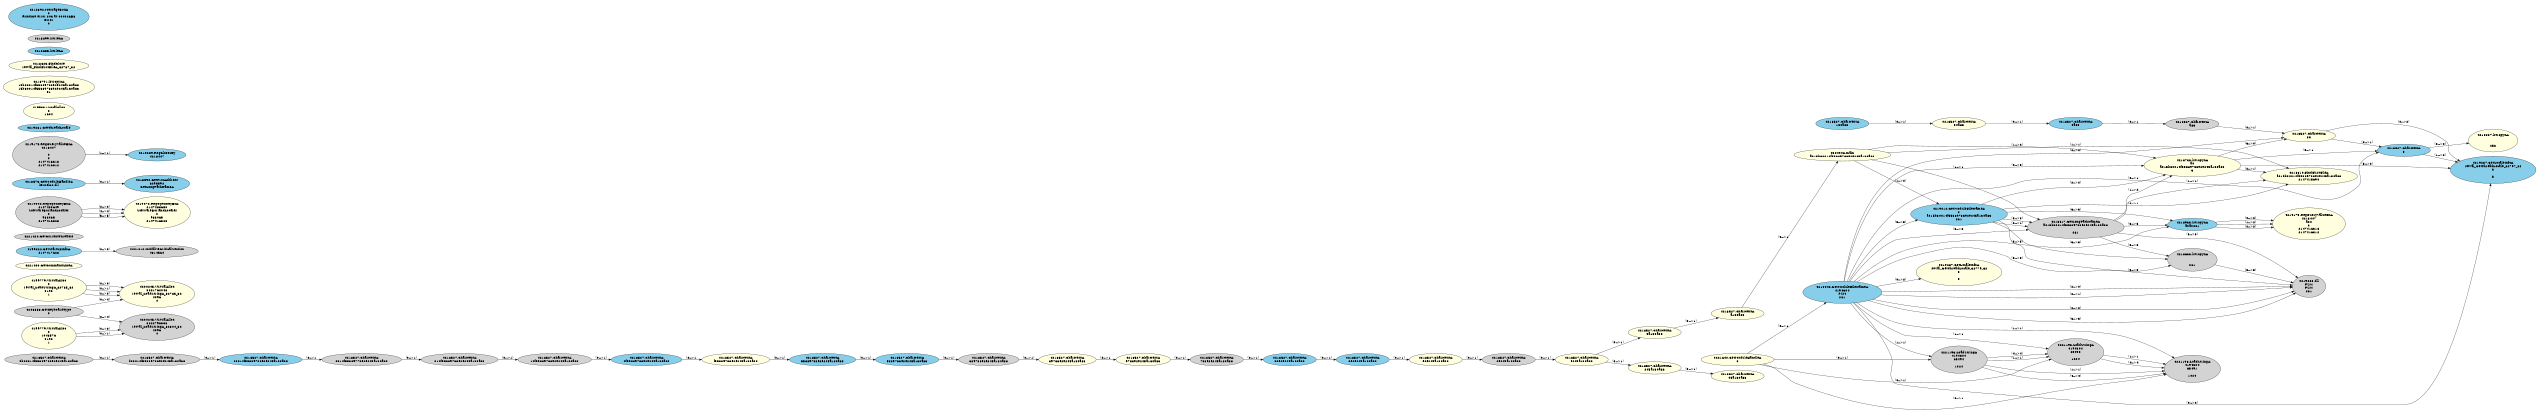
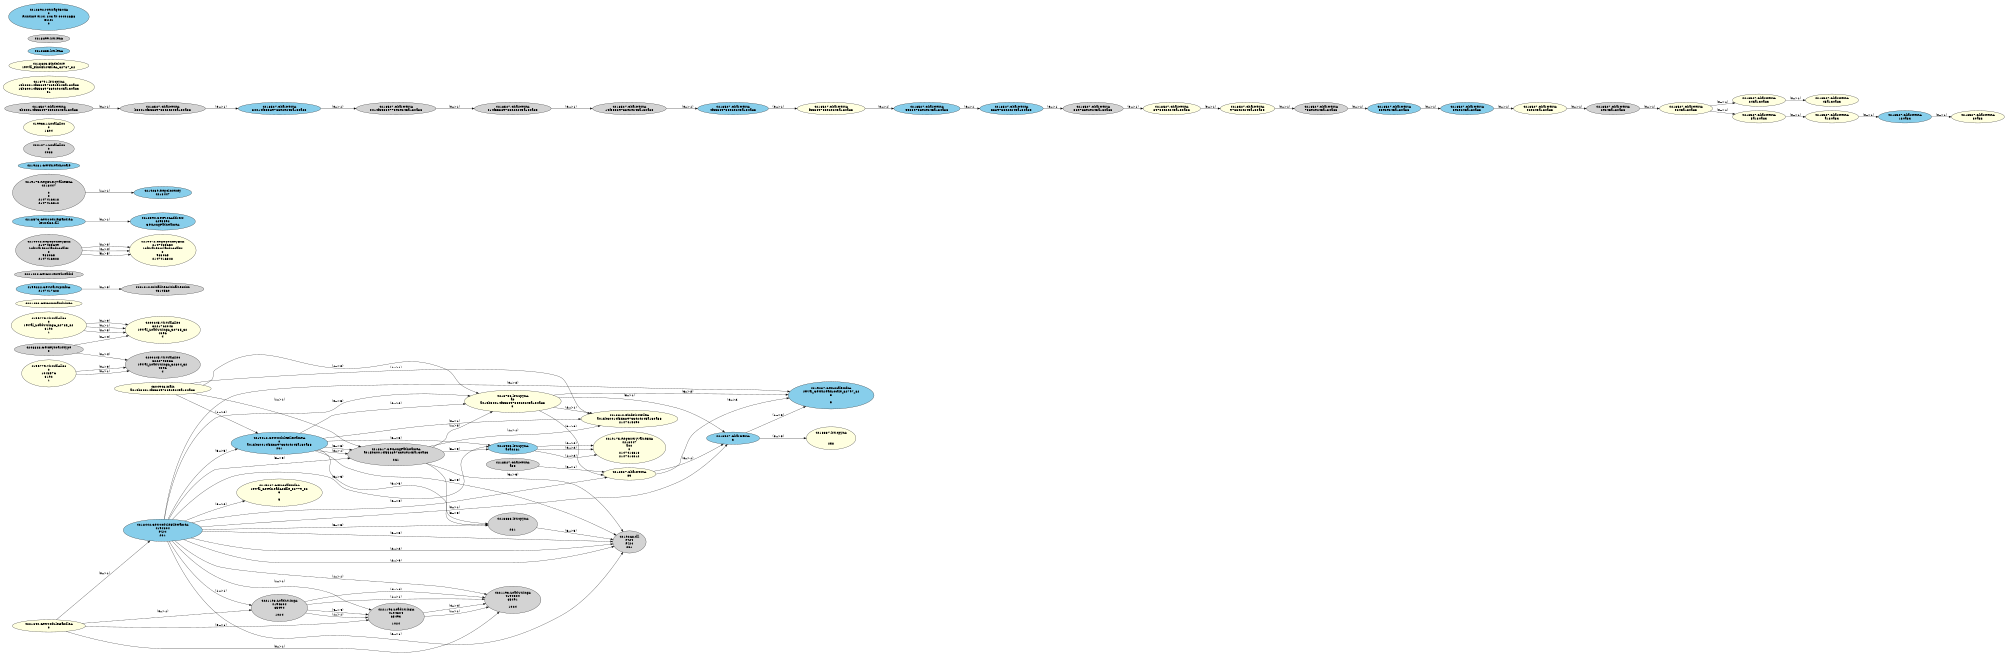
(2076, 124) -> none
none -> (49, 149)
(1789, 235) -> (1867, 117)
